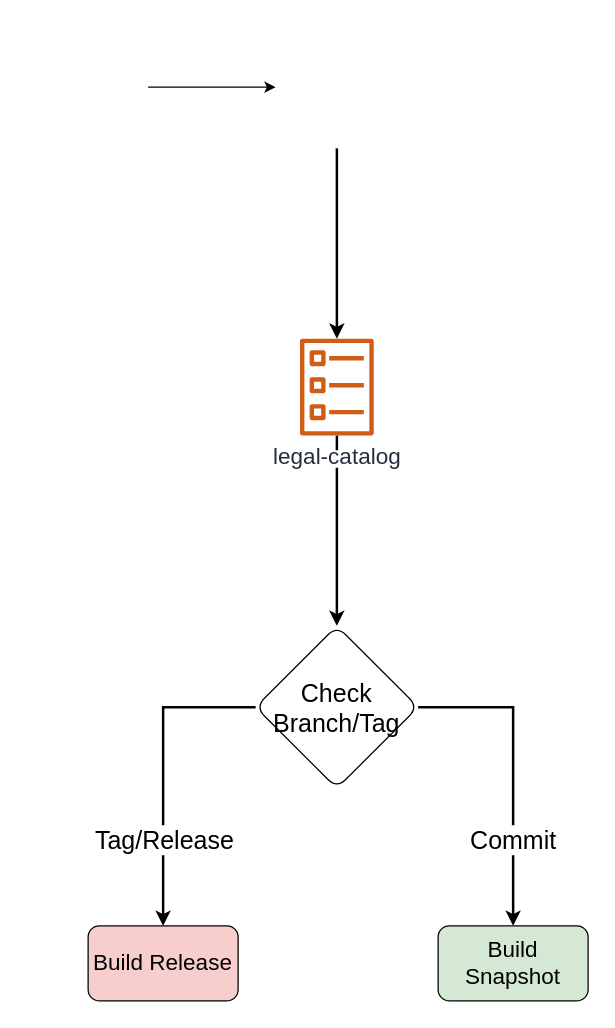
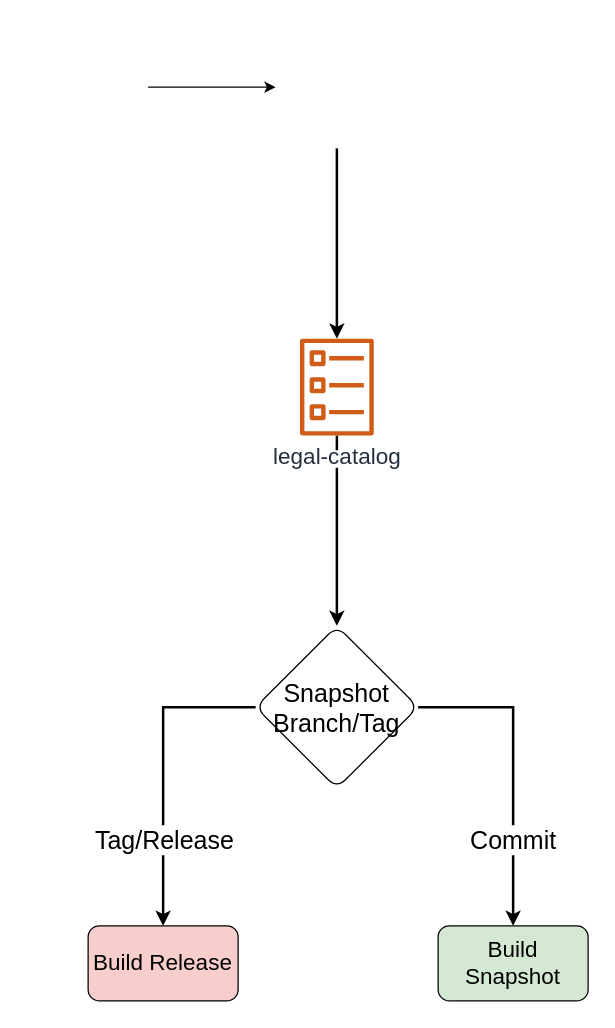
(337, 707) -> (337, 707)
